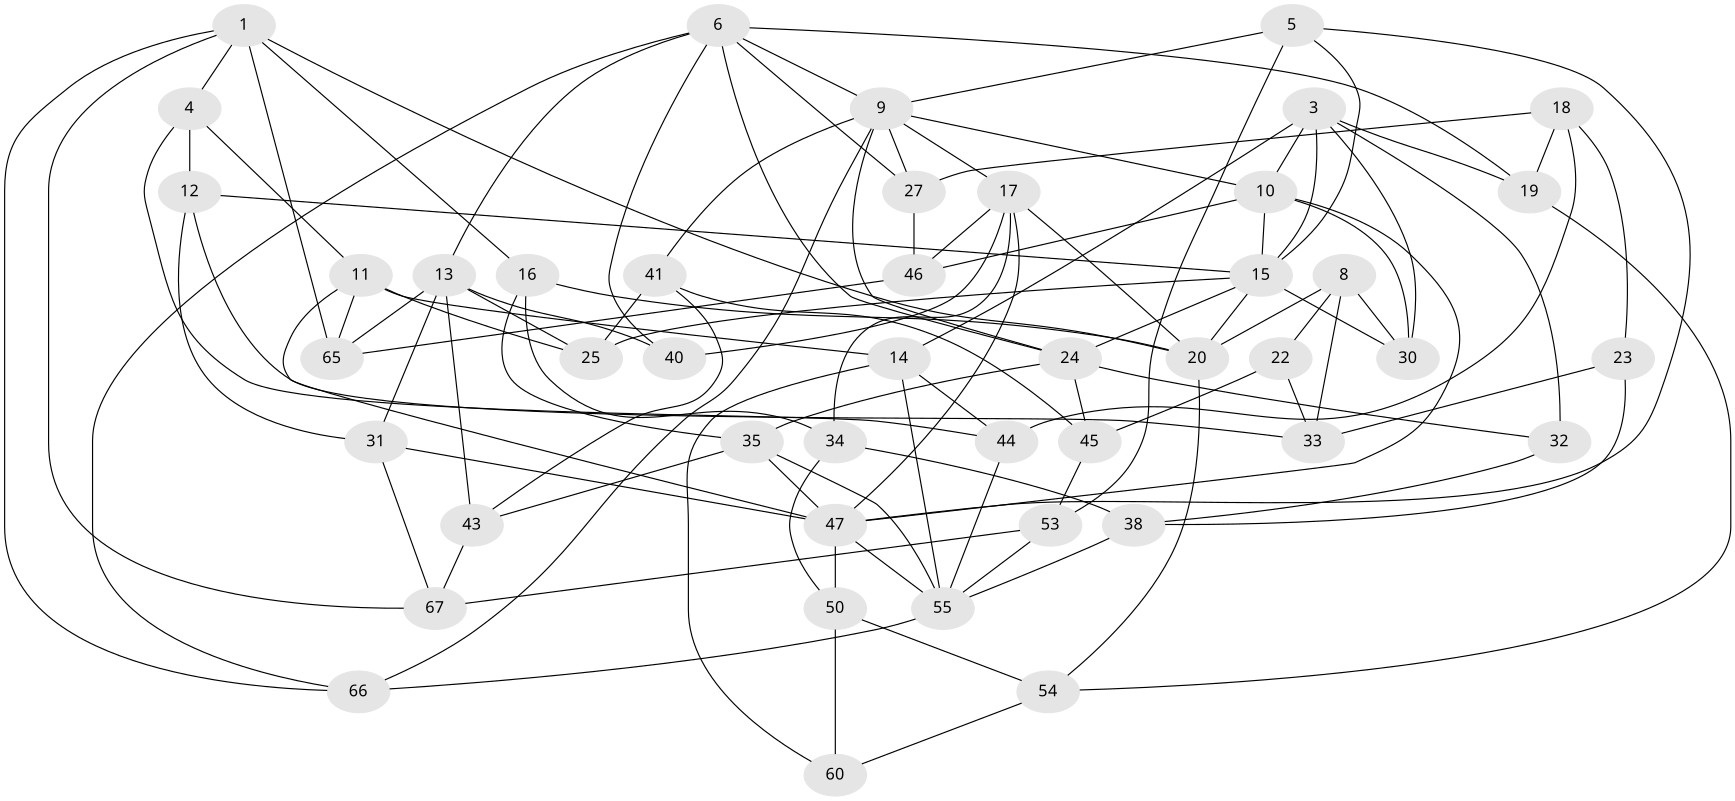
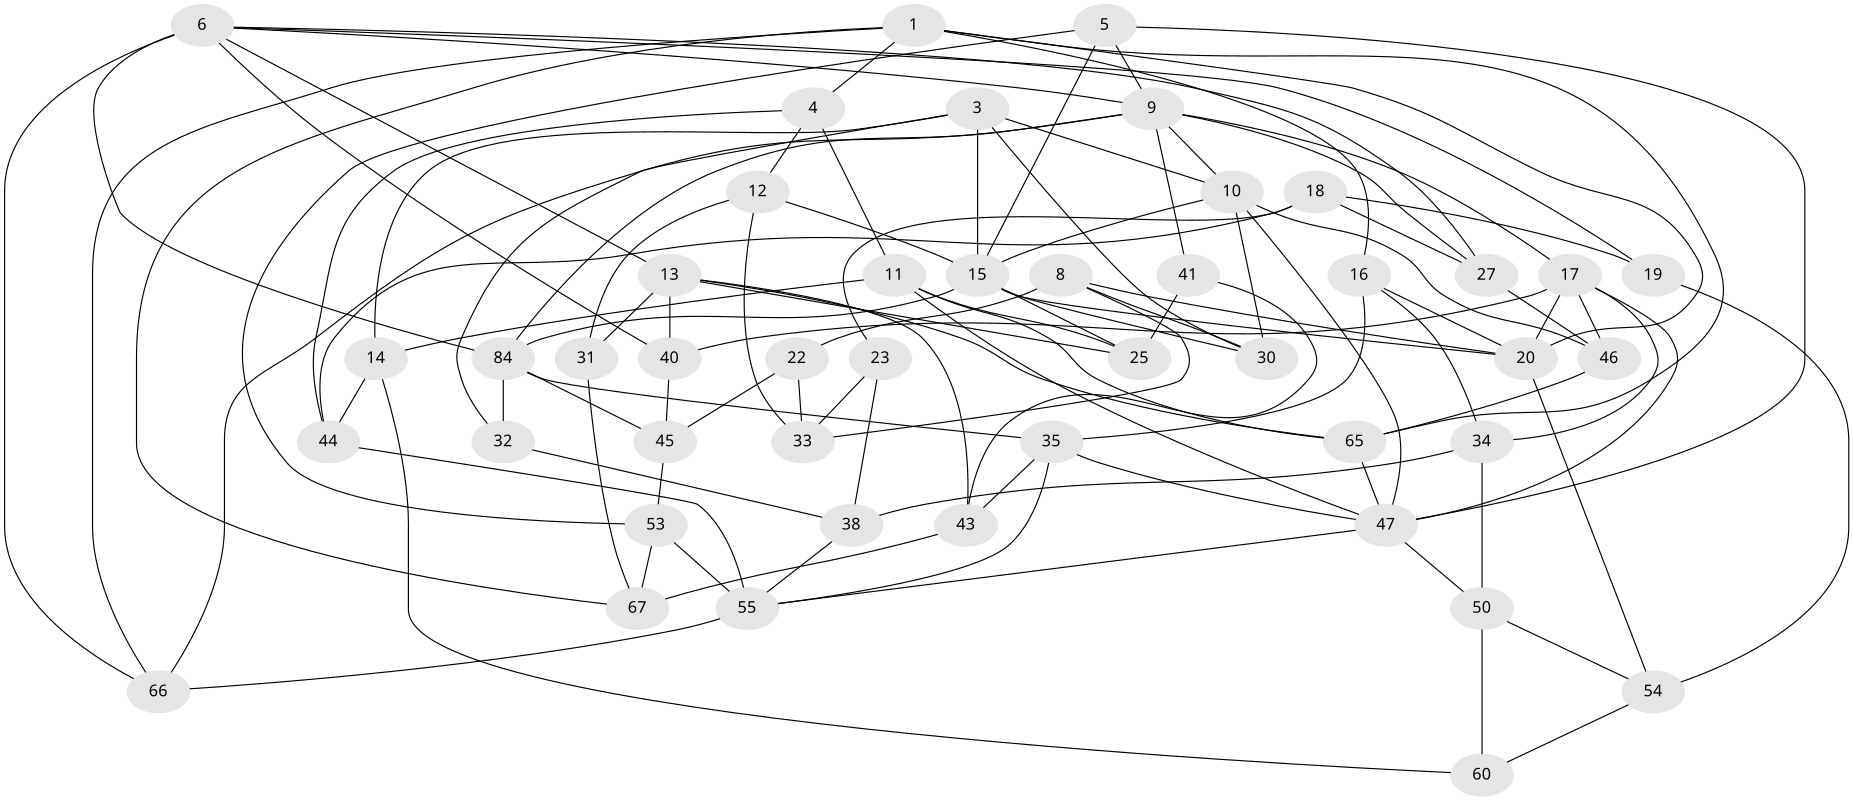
(1422, 150) -> none
(909, 327) -> (667, 406)
(1070, 359) -> (503, 359)
(586, 480) -> (1370, 483)
(921, 484) -> none
